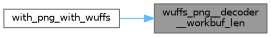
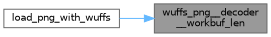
(62, 18) -> (62, 18)
